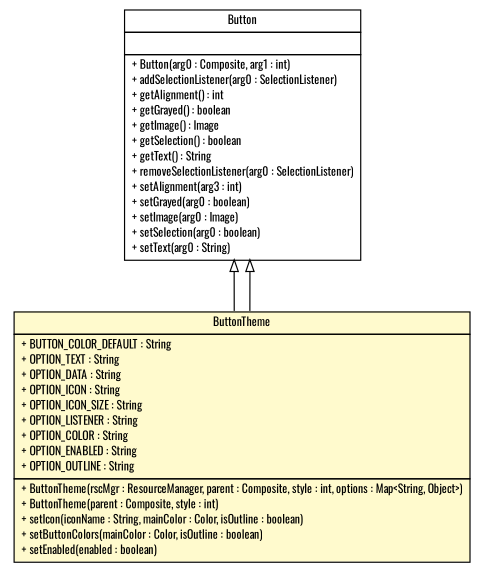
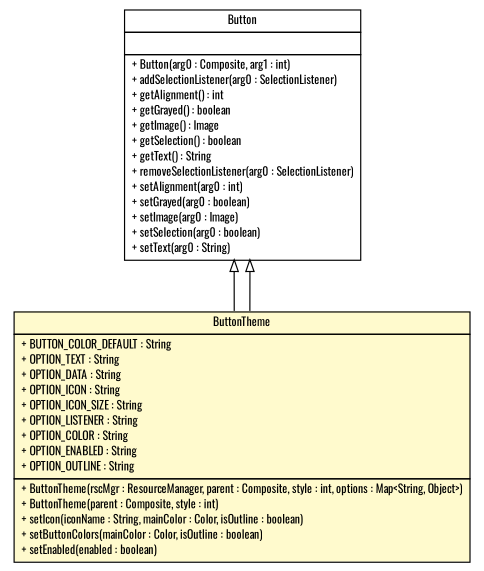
(187, 187) -> (187, 187)
